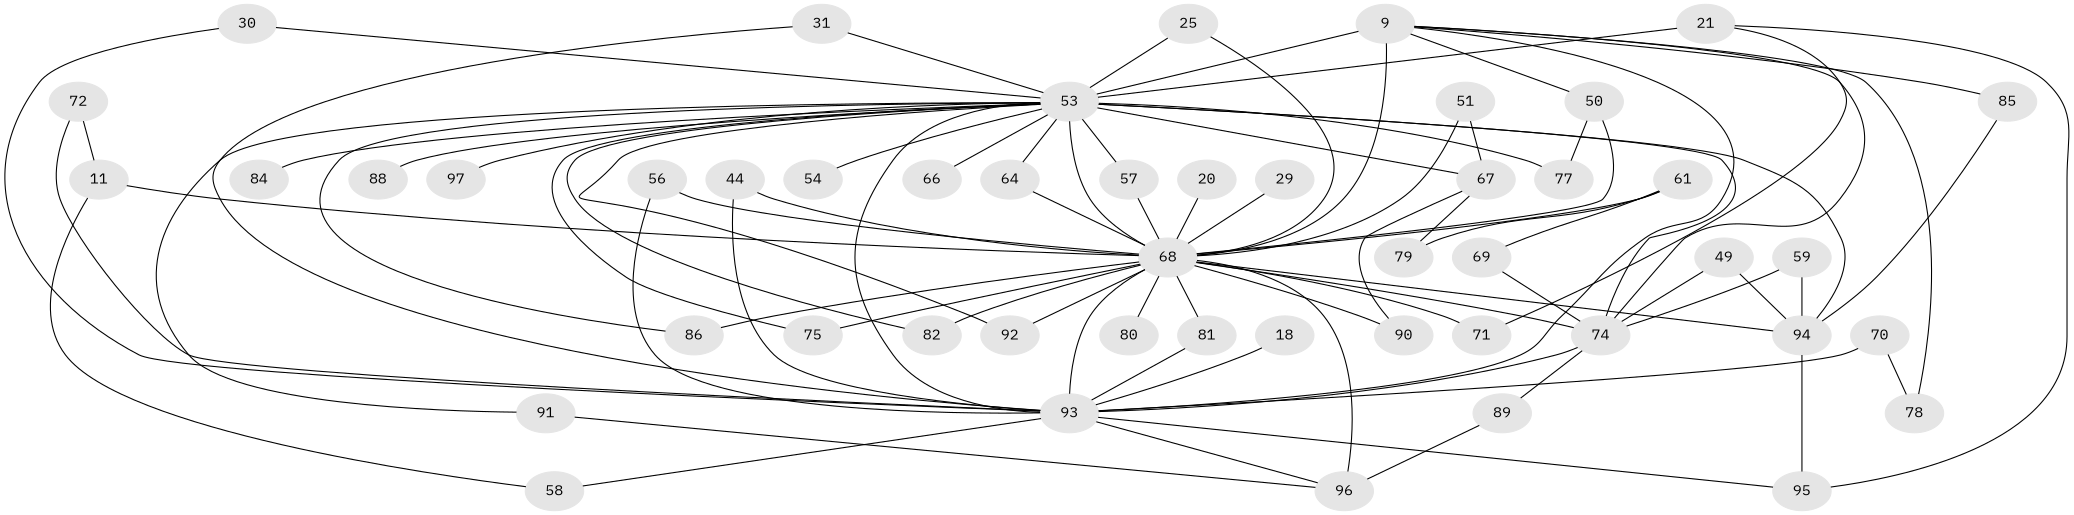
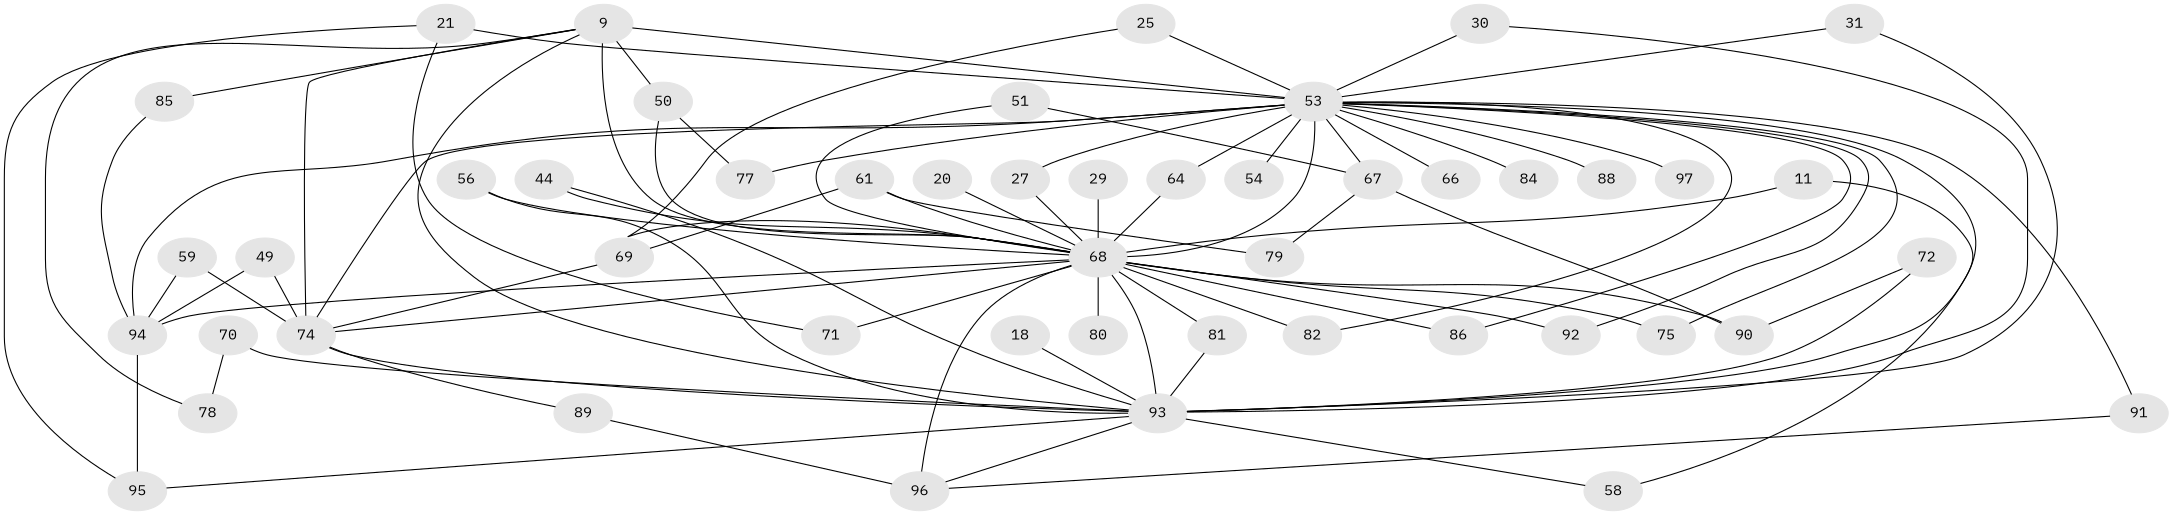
(89, 141) -> (1836, 296)
(1129, 180) -> (1020, 180)
